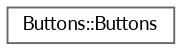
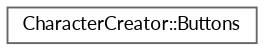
(91, 25) -> (132, 25)
